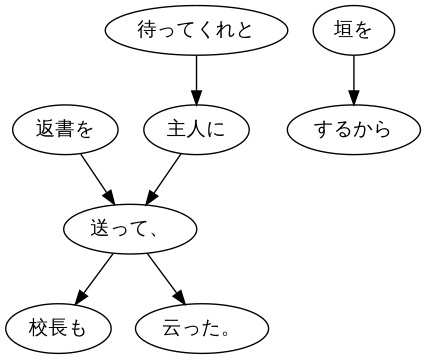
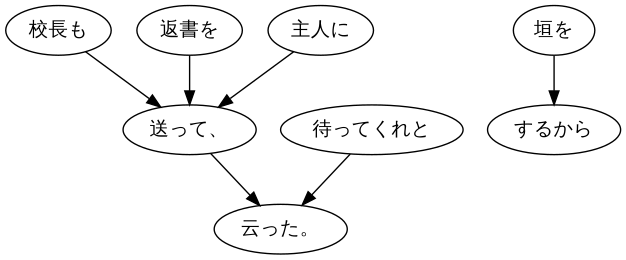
(197, 73) -> (331, 174)
(99, 273) -> (117, 75)
